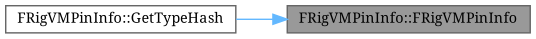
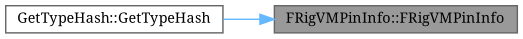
(121, 19) -> (114, 19)
